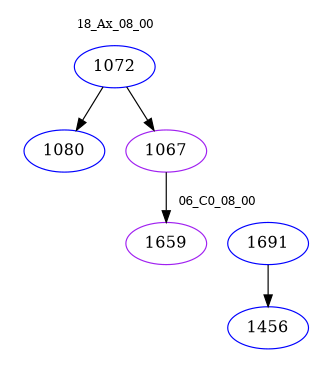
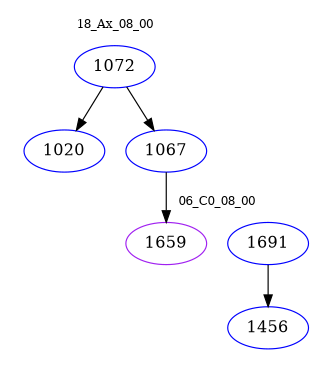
(64, 151) -> (64, 151)
(166, 151) -> (166, 151)
